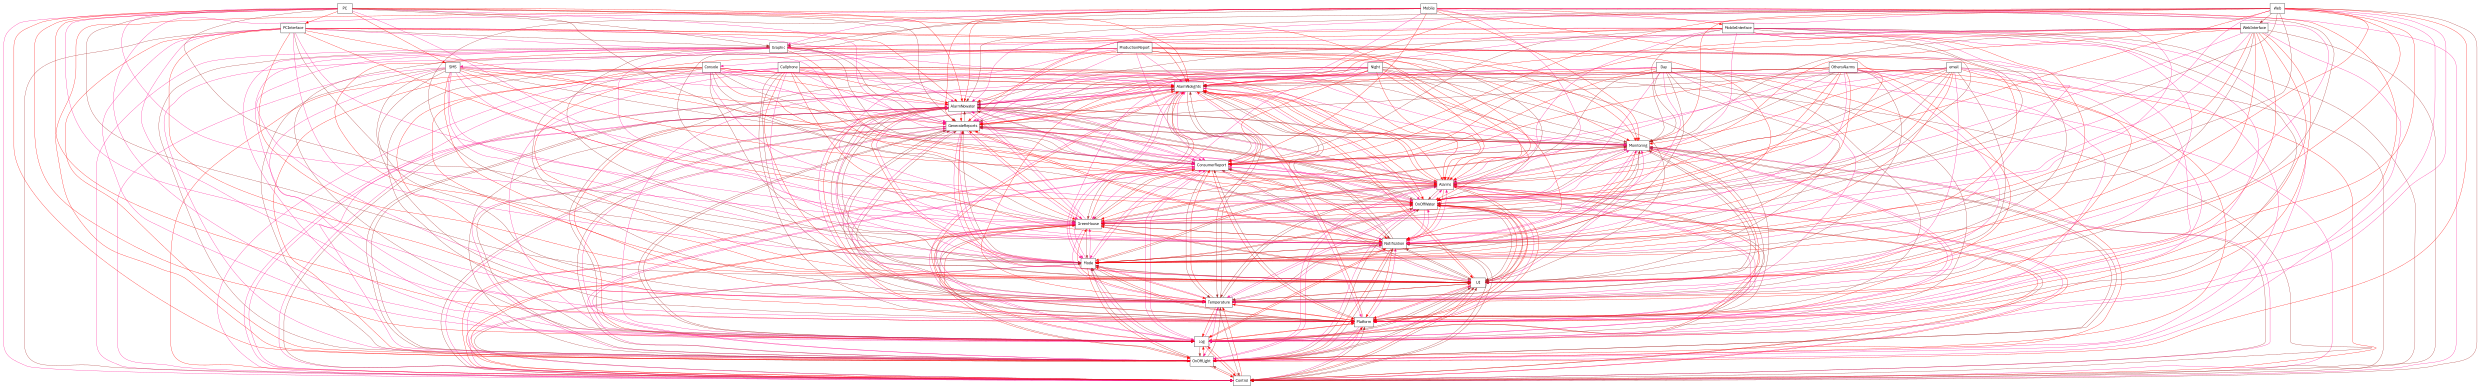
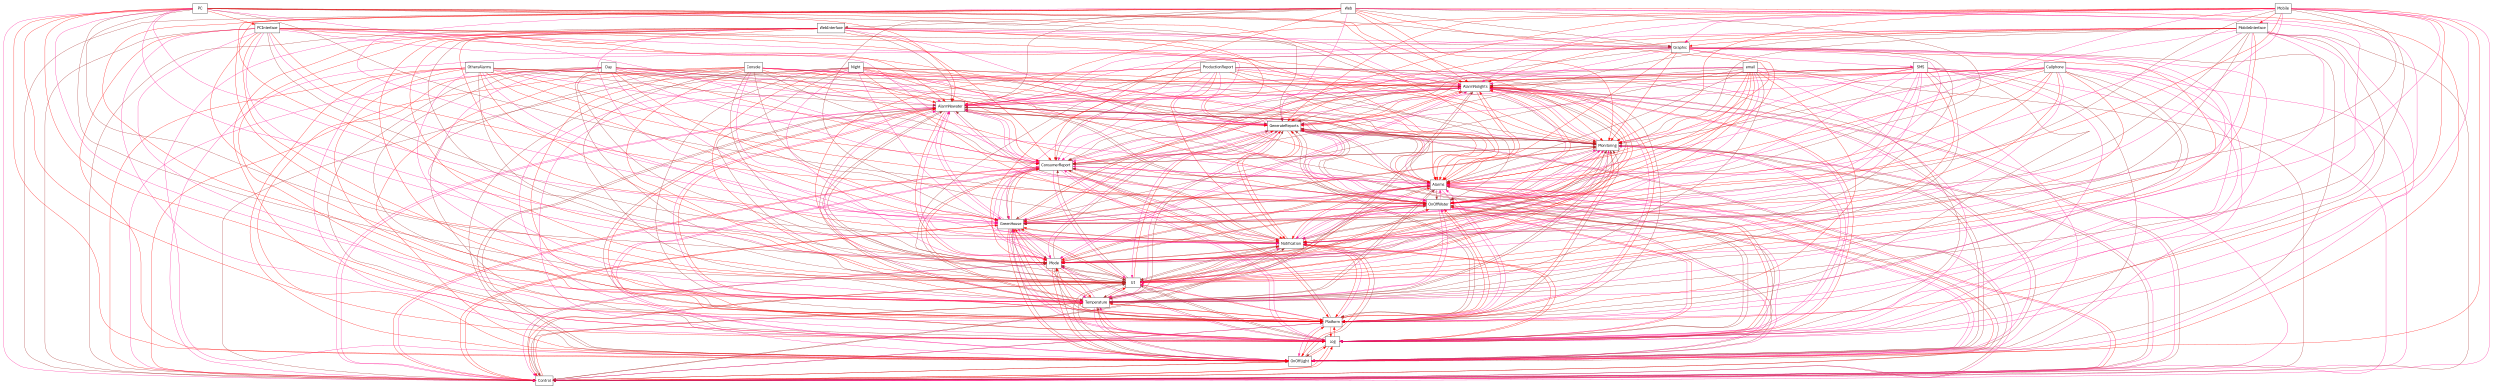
(398, 37) -> (919, 13)
(920, 55) -> (2274, 348)
(2084, 80) -> (1638, 121)
